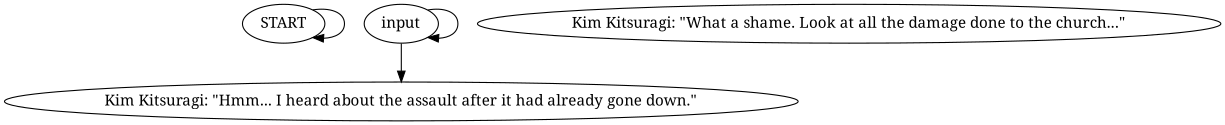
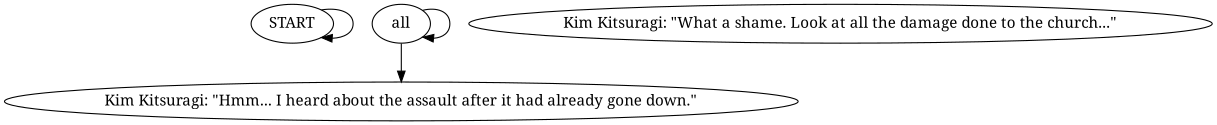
(401, 24) -> (401, 24)
